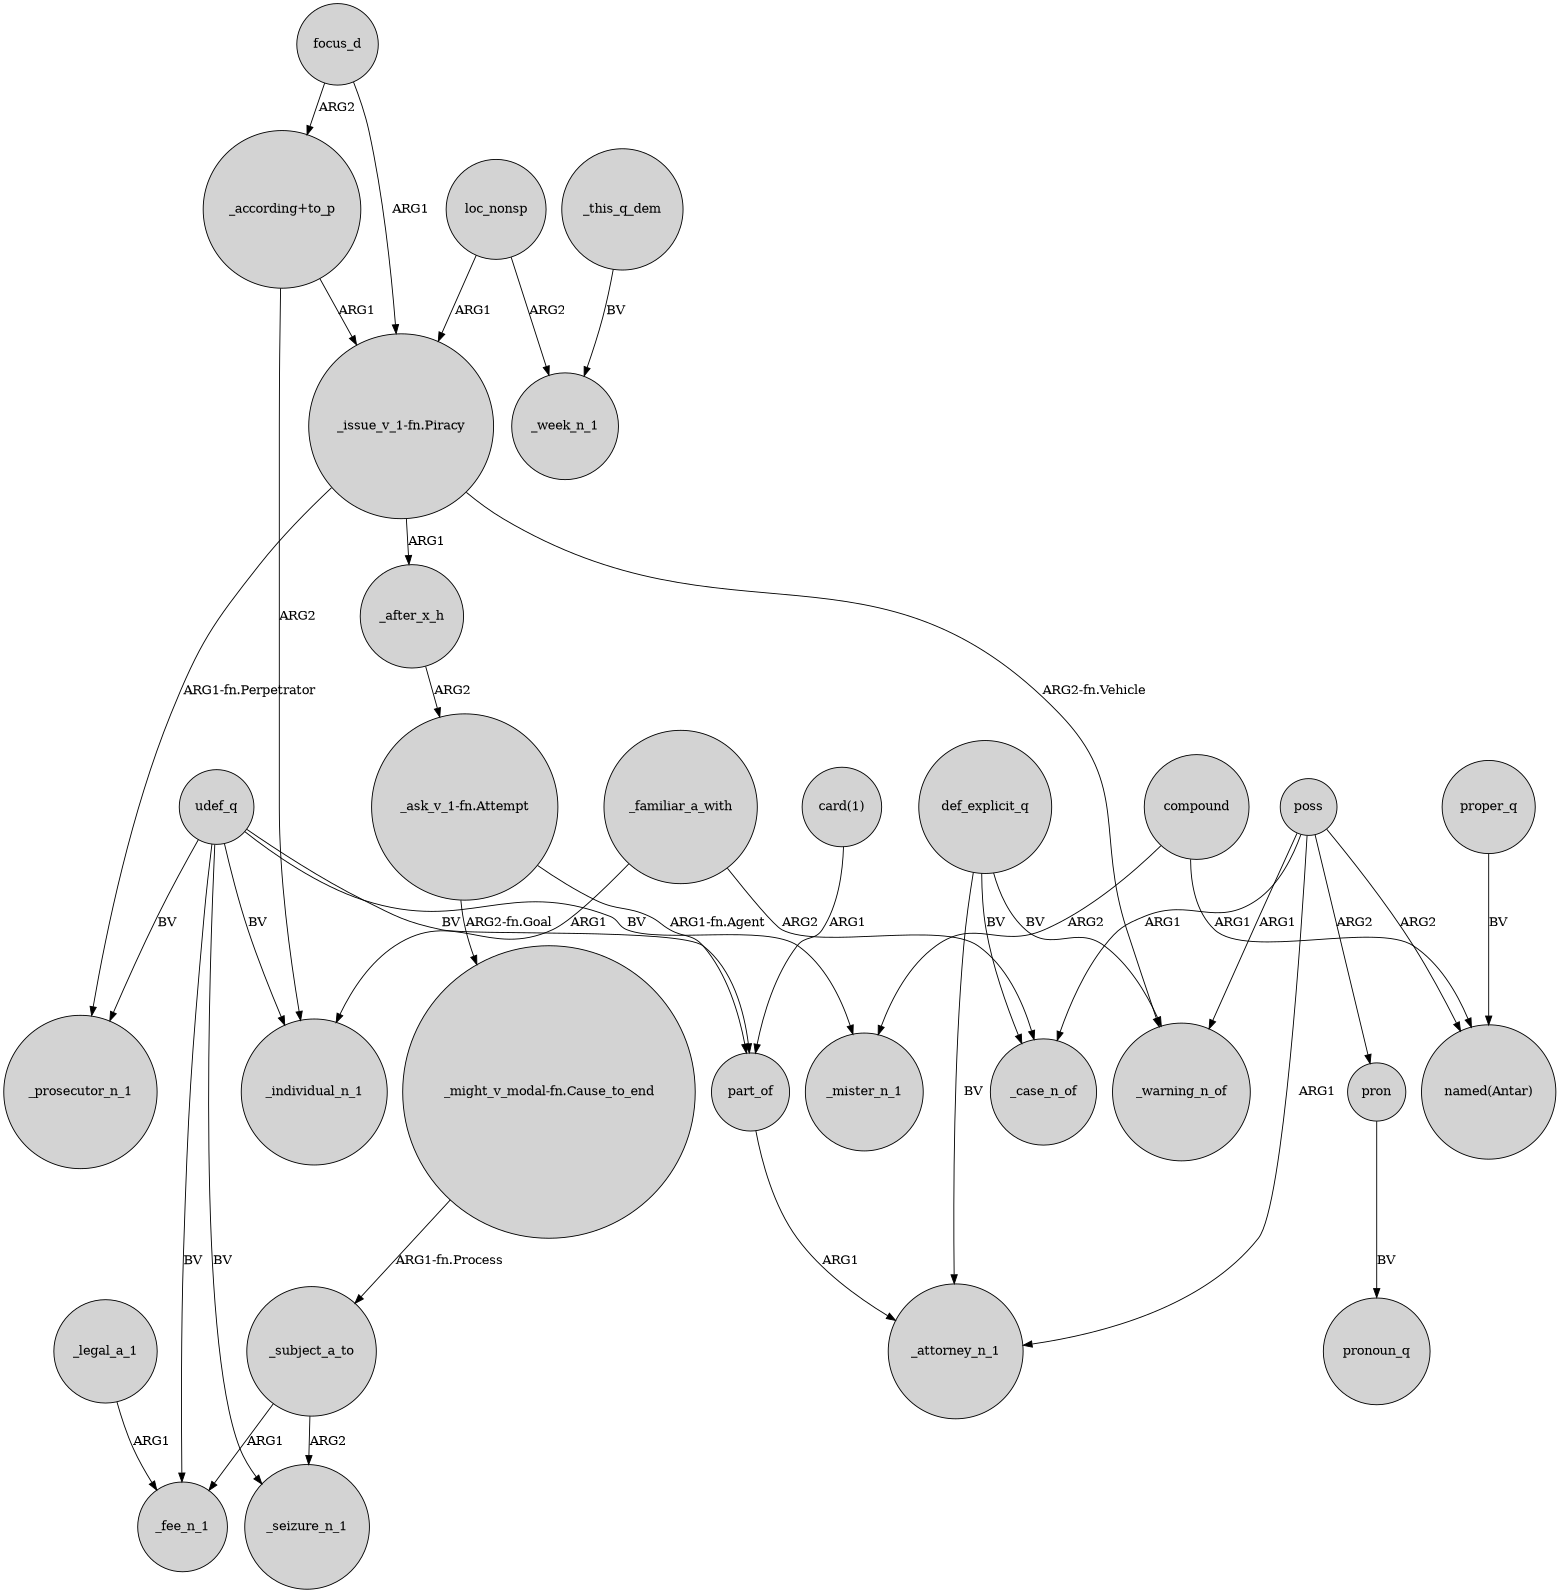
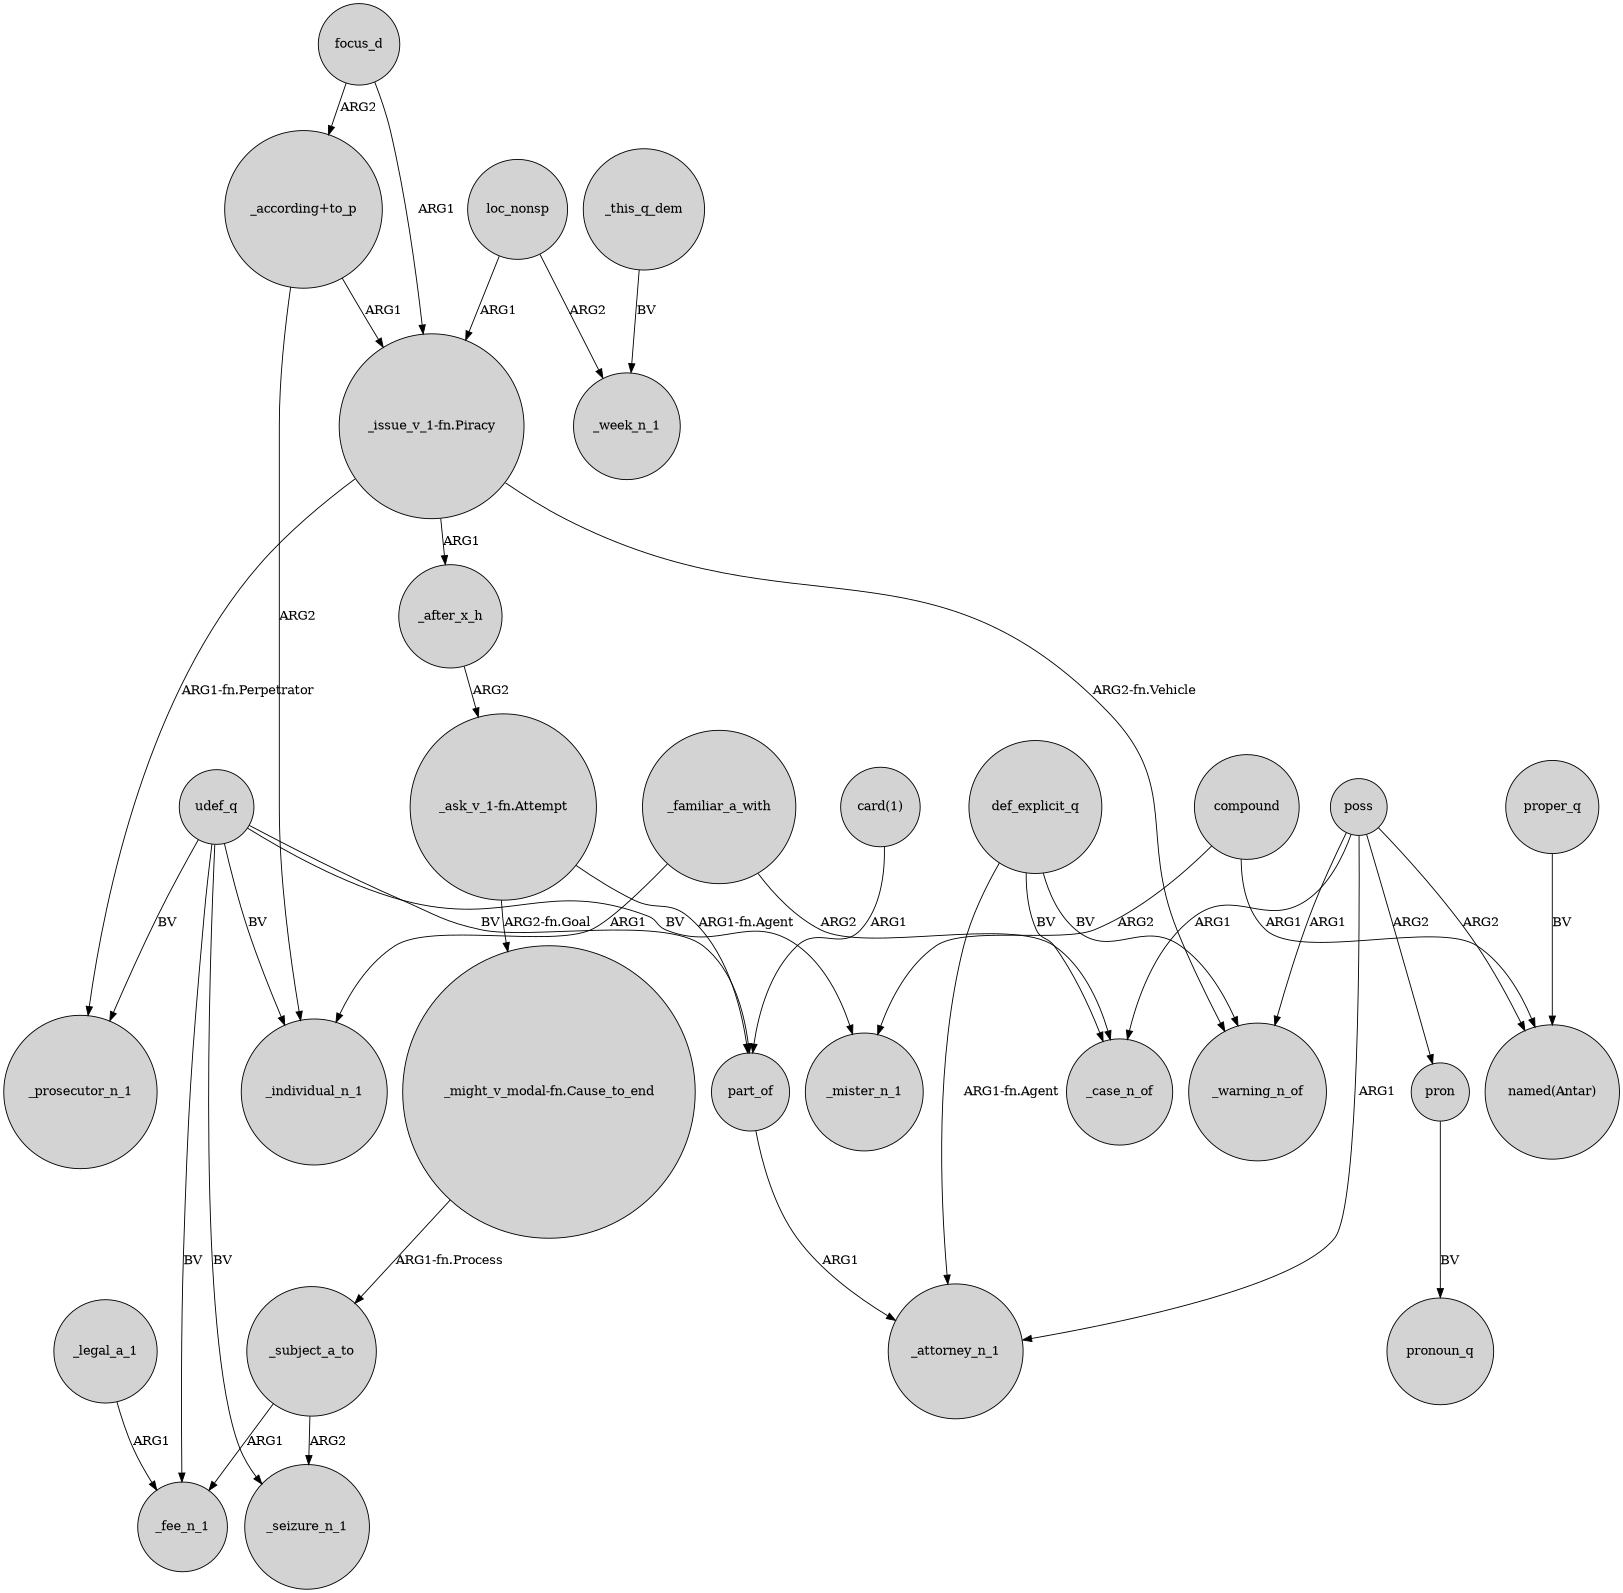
(973, 1092) -> (1011, 1092)
